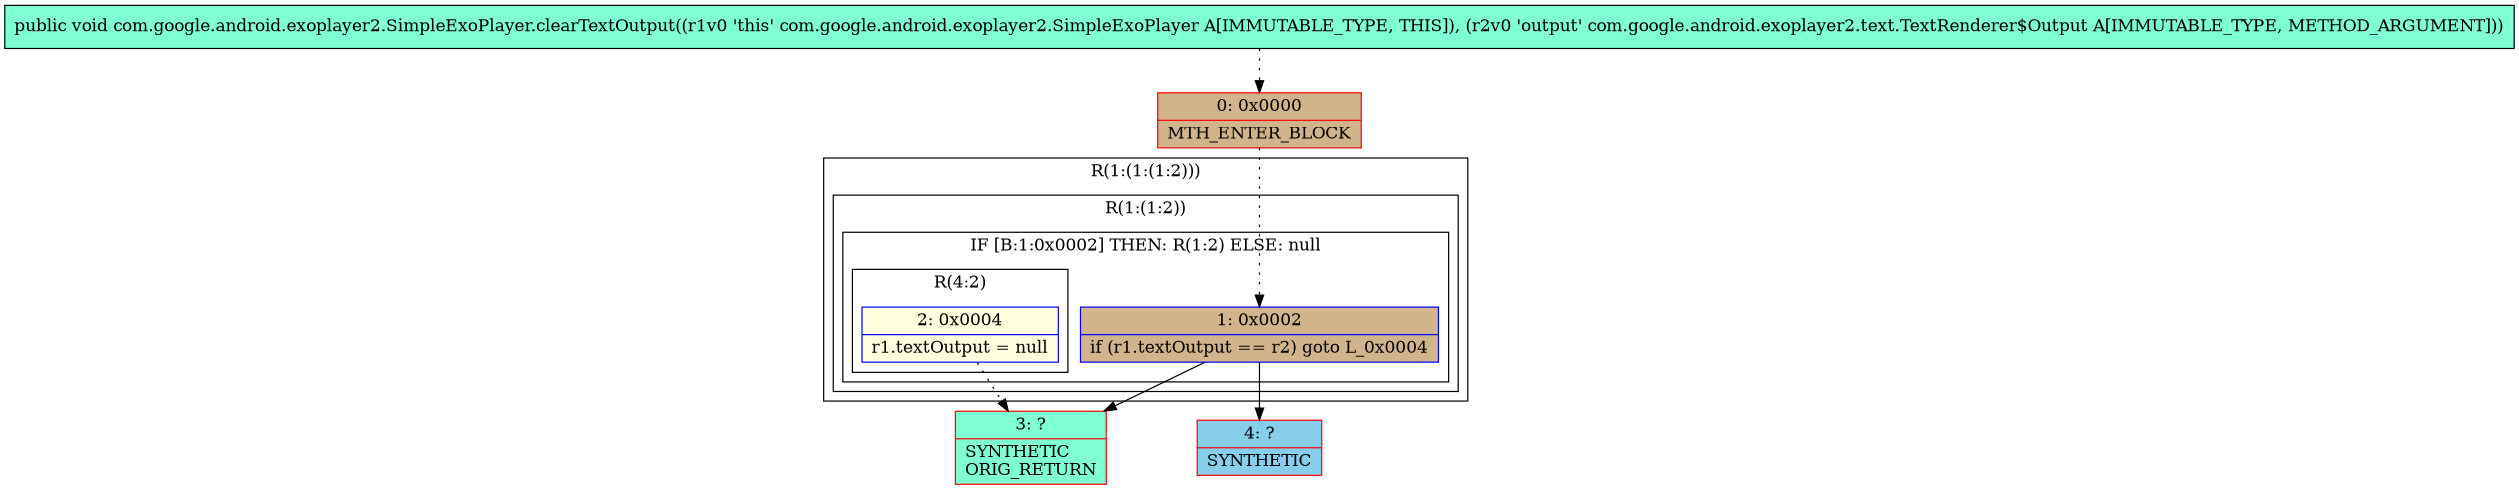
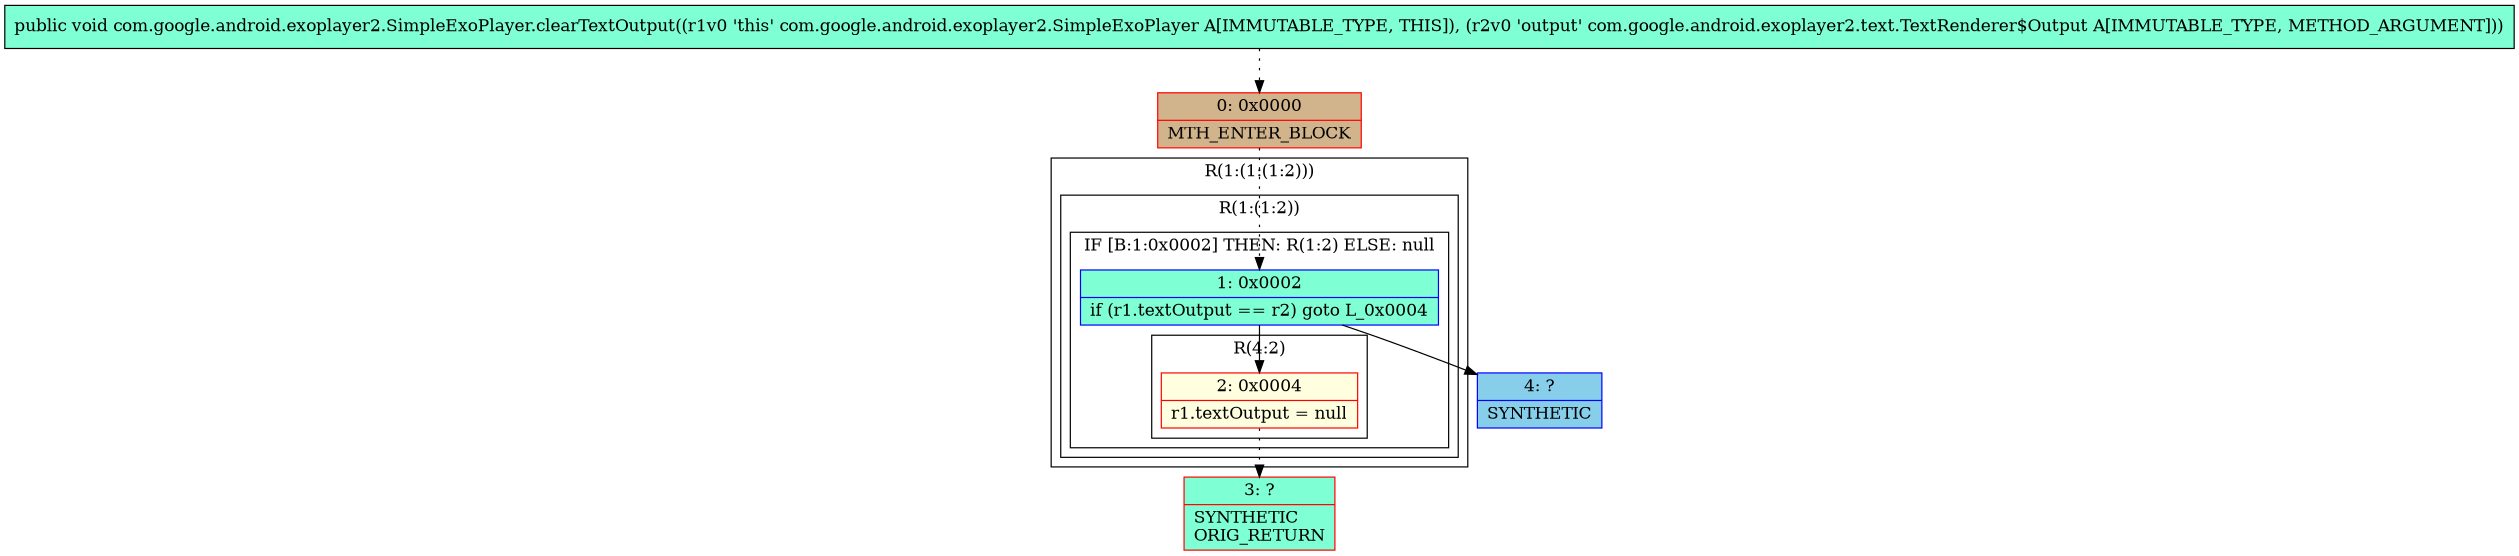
(960, 335) -> (1259, 400)
(1259, 335) -> (1259, 298)
(1180, 374) -> (1259, 343)
(1259, 448) -> (1540, 400)
